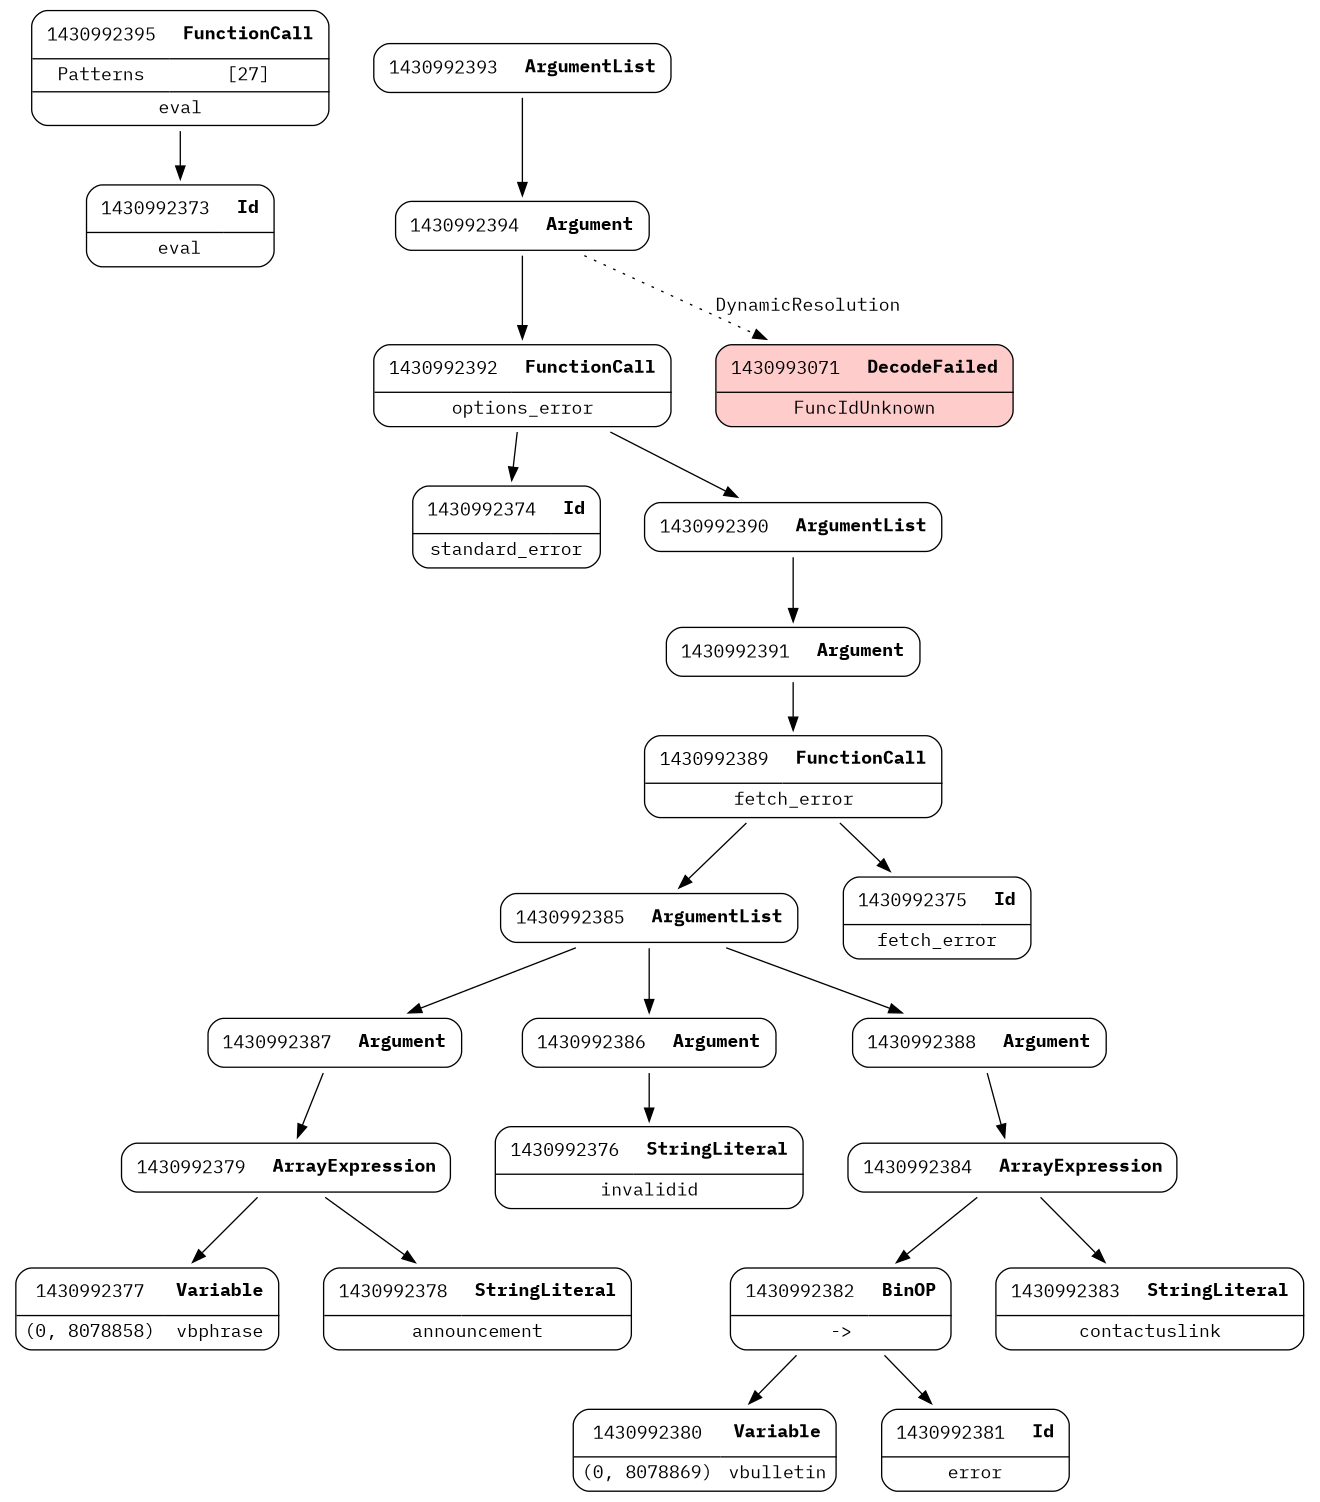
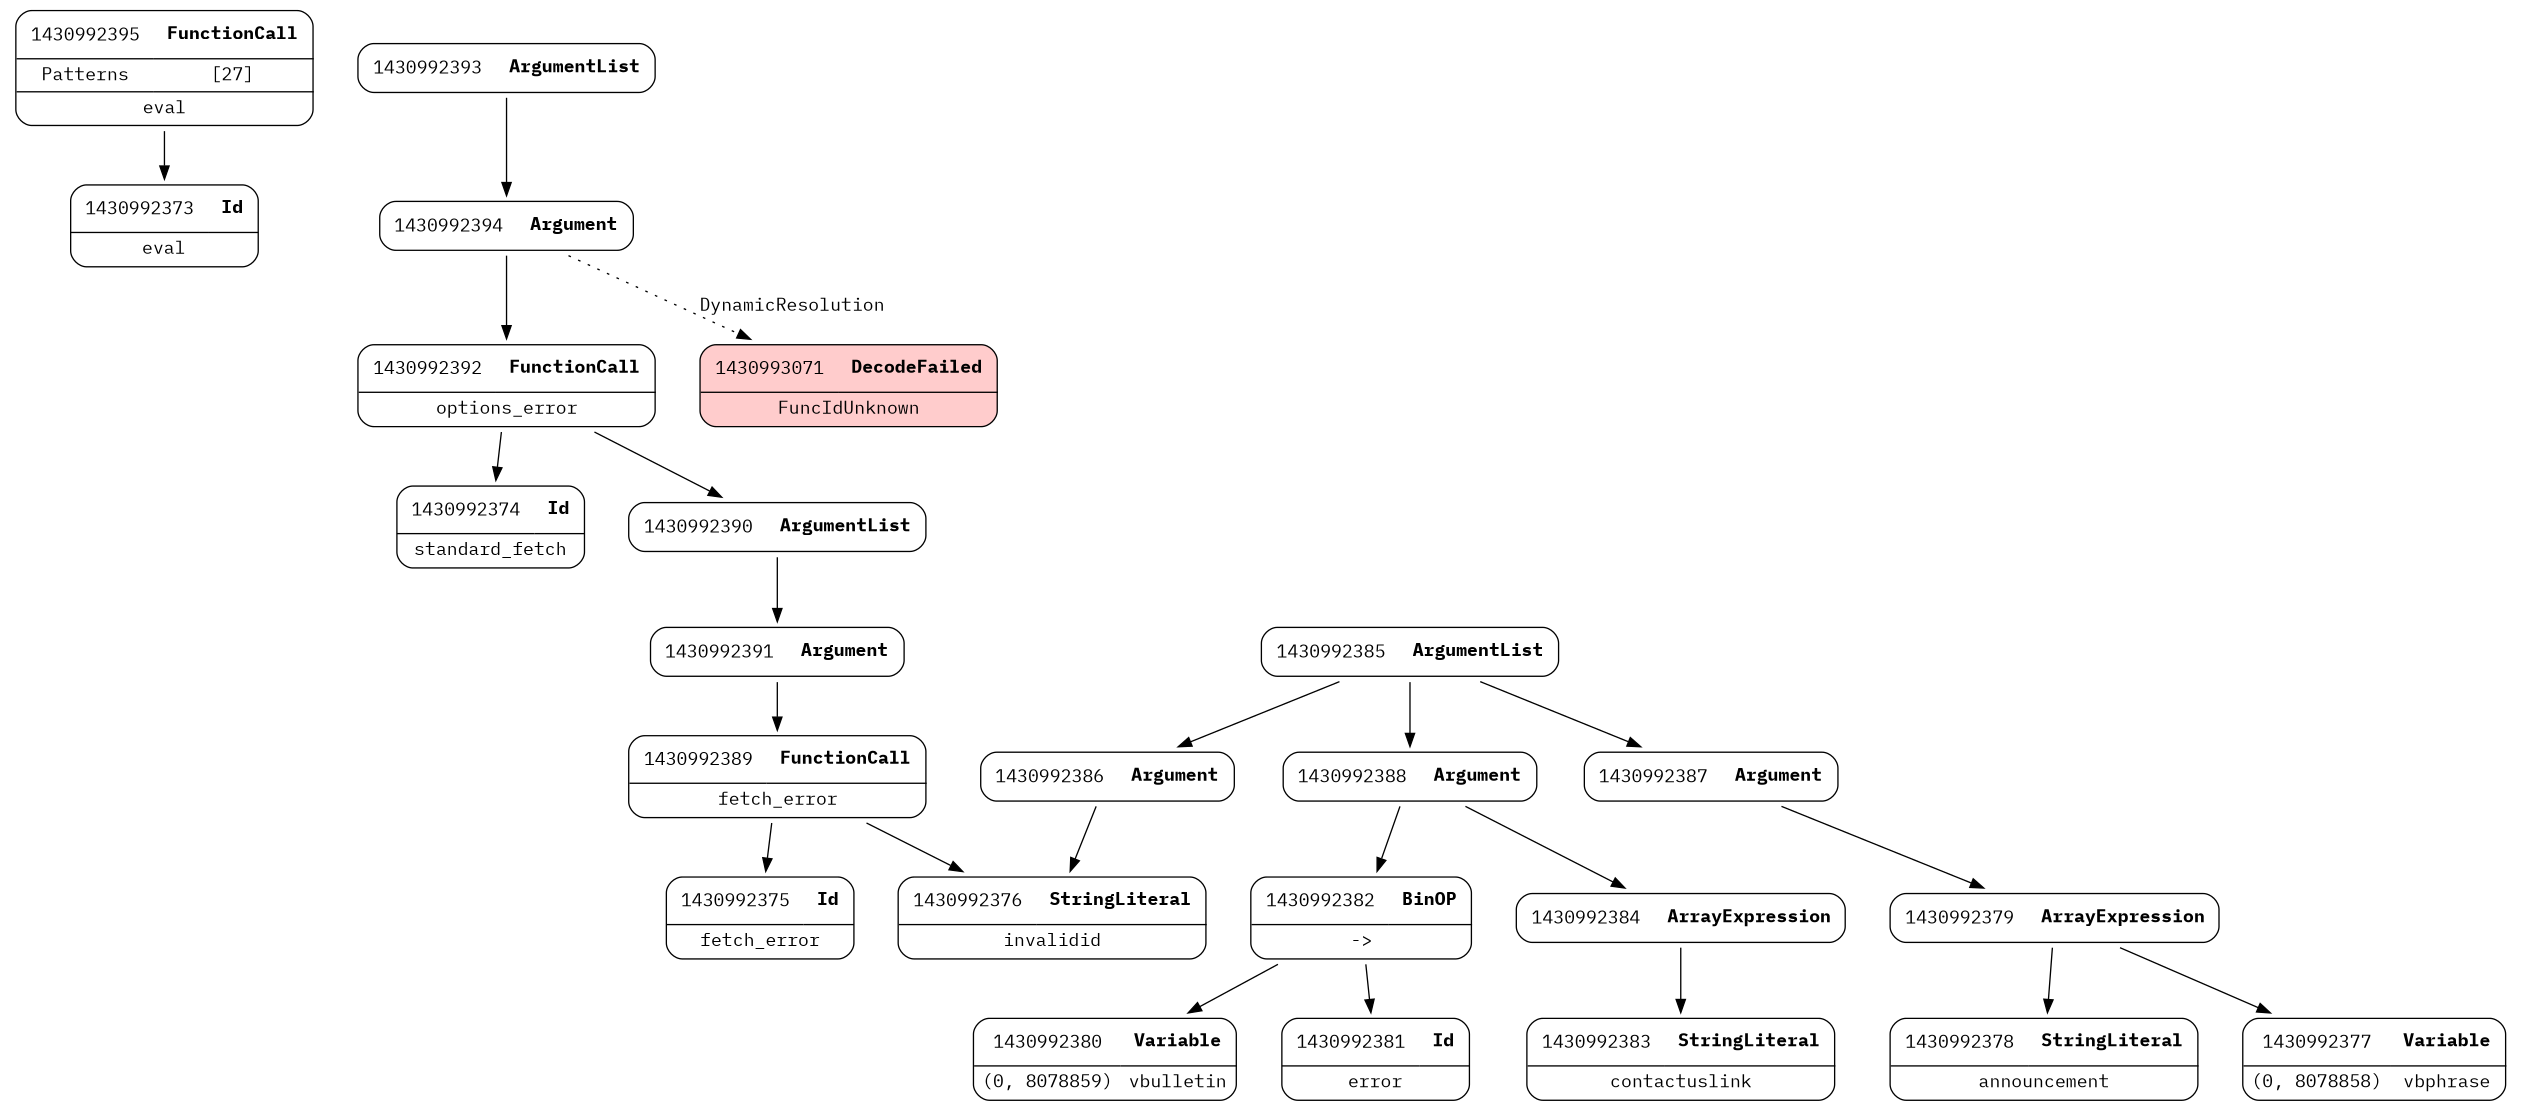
(507, 549) -> (491, 549)
(717, 851) -> (909, 844)
(942, 1226) -> (1391, 832)
(648, 1473) -> (1048, 1082)
